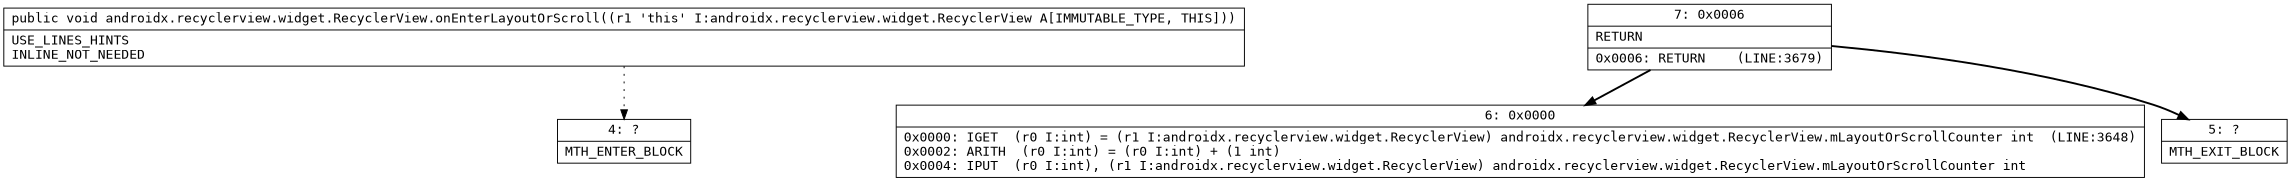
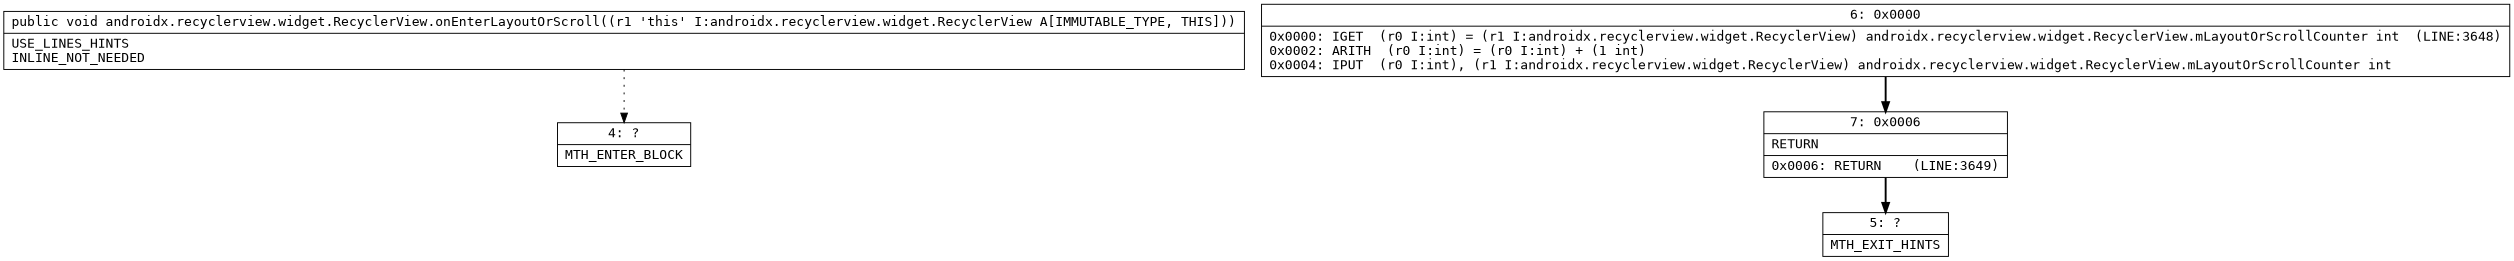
(1710, 59) -> (1886, 166)
(1622, 85) -> (1886, 89)
(2224, 152) -> (1886, 245)
